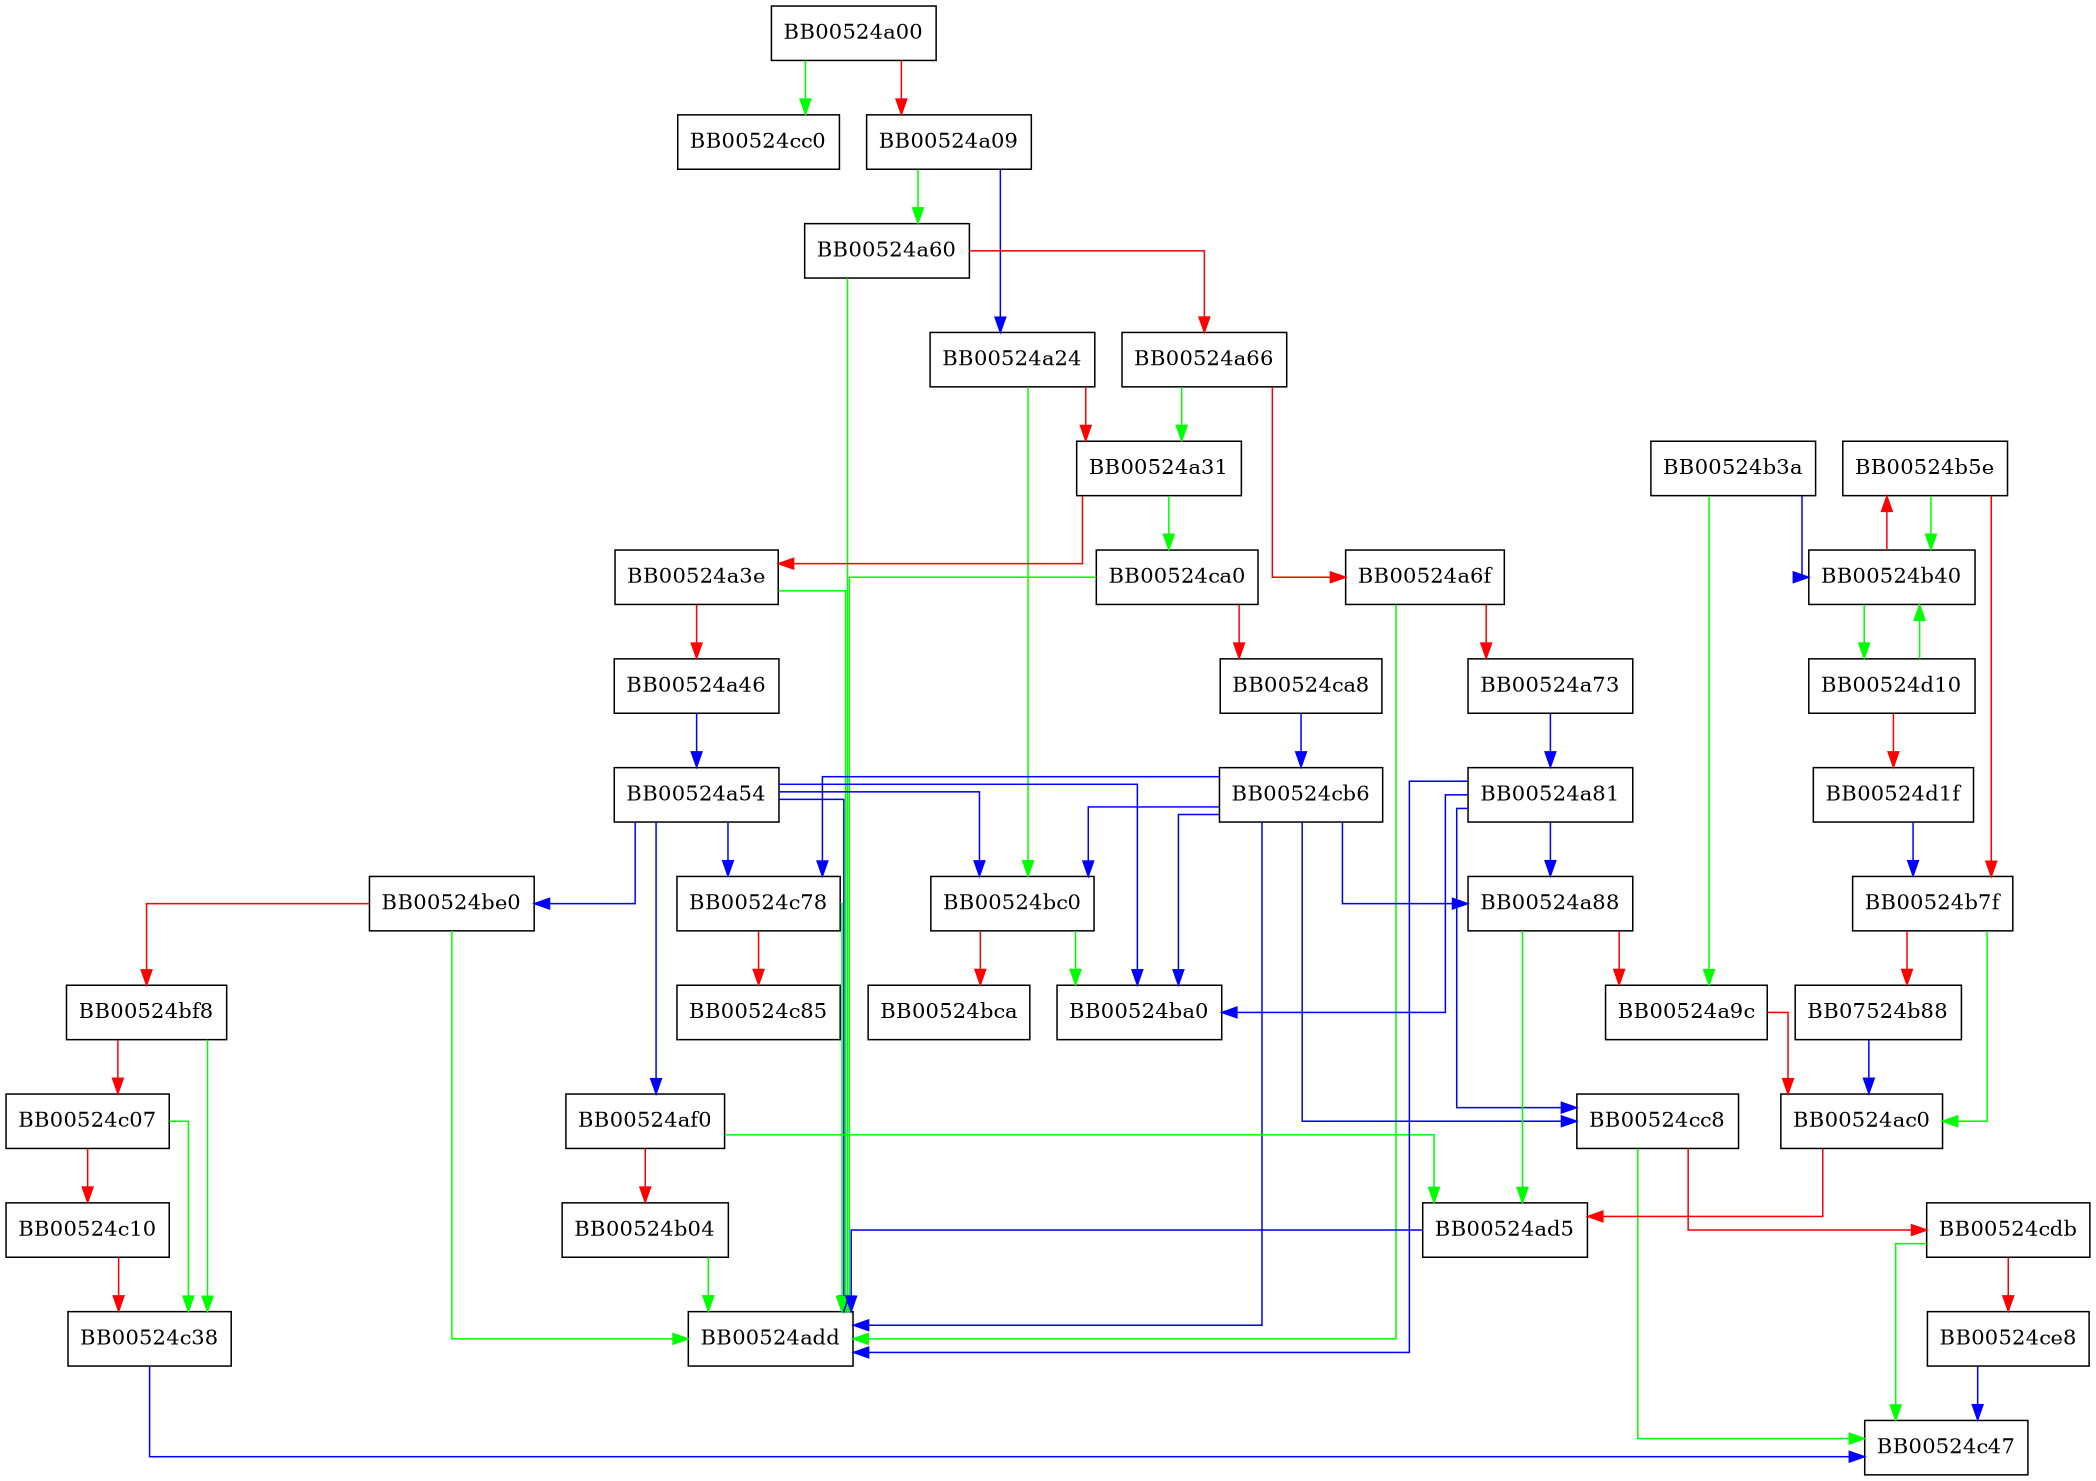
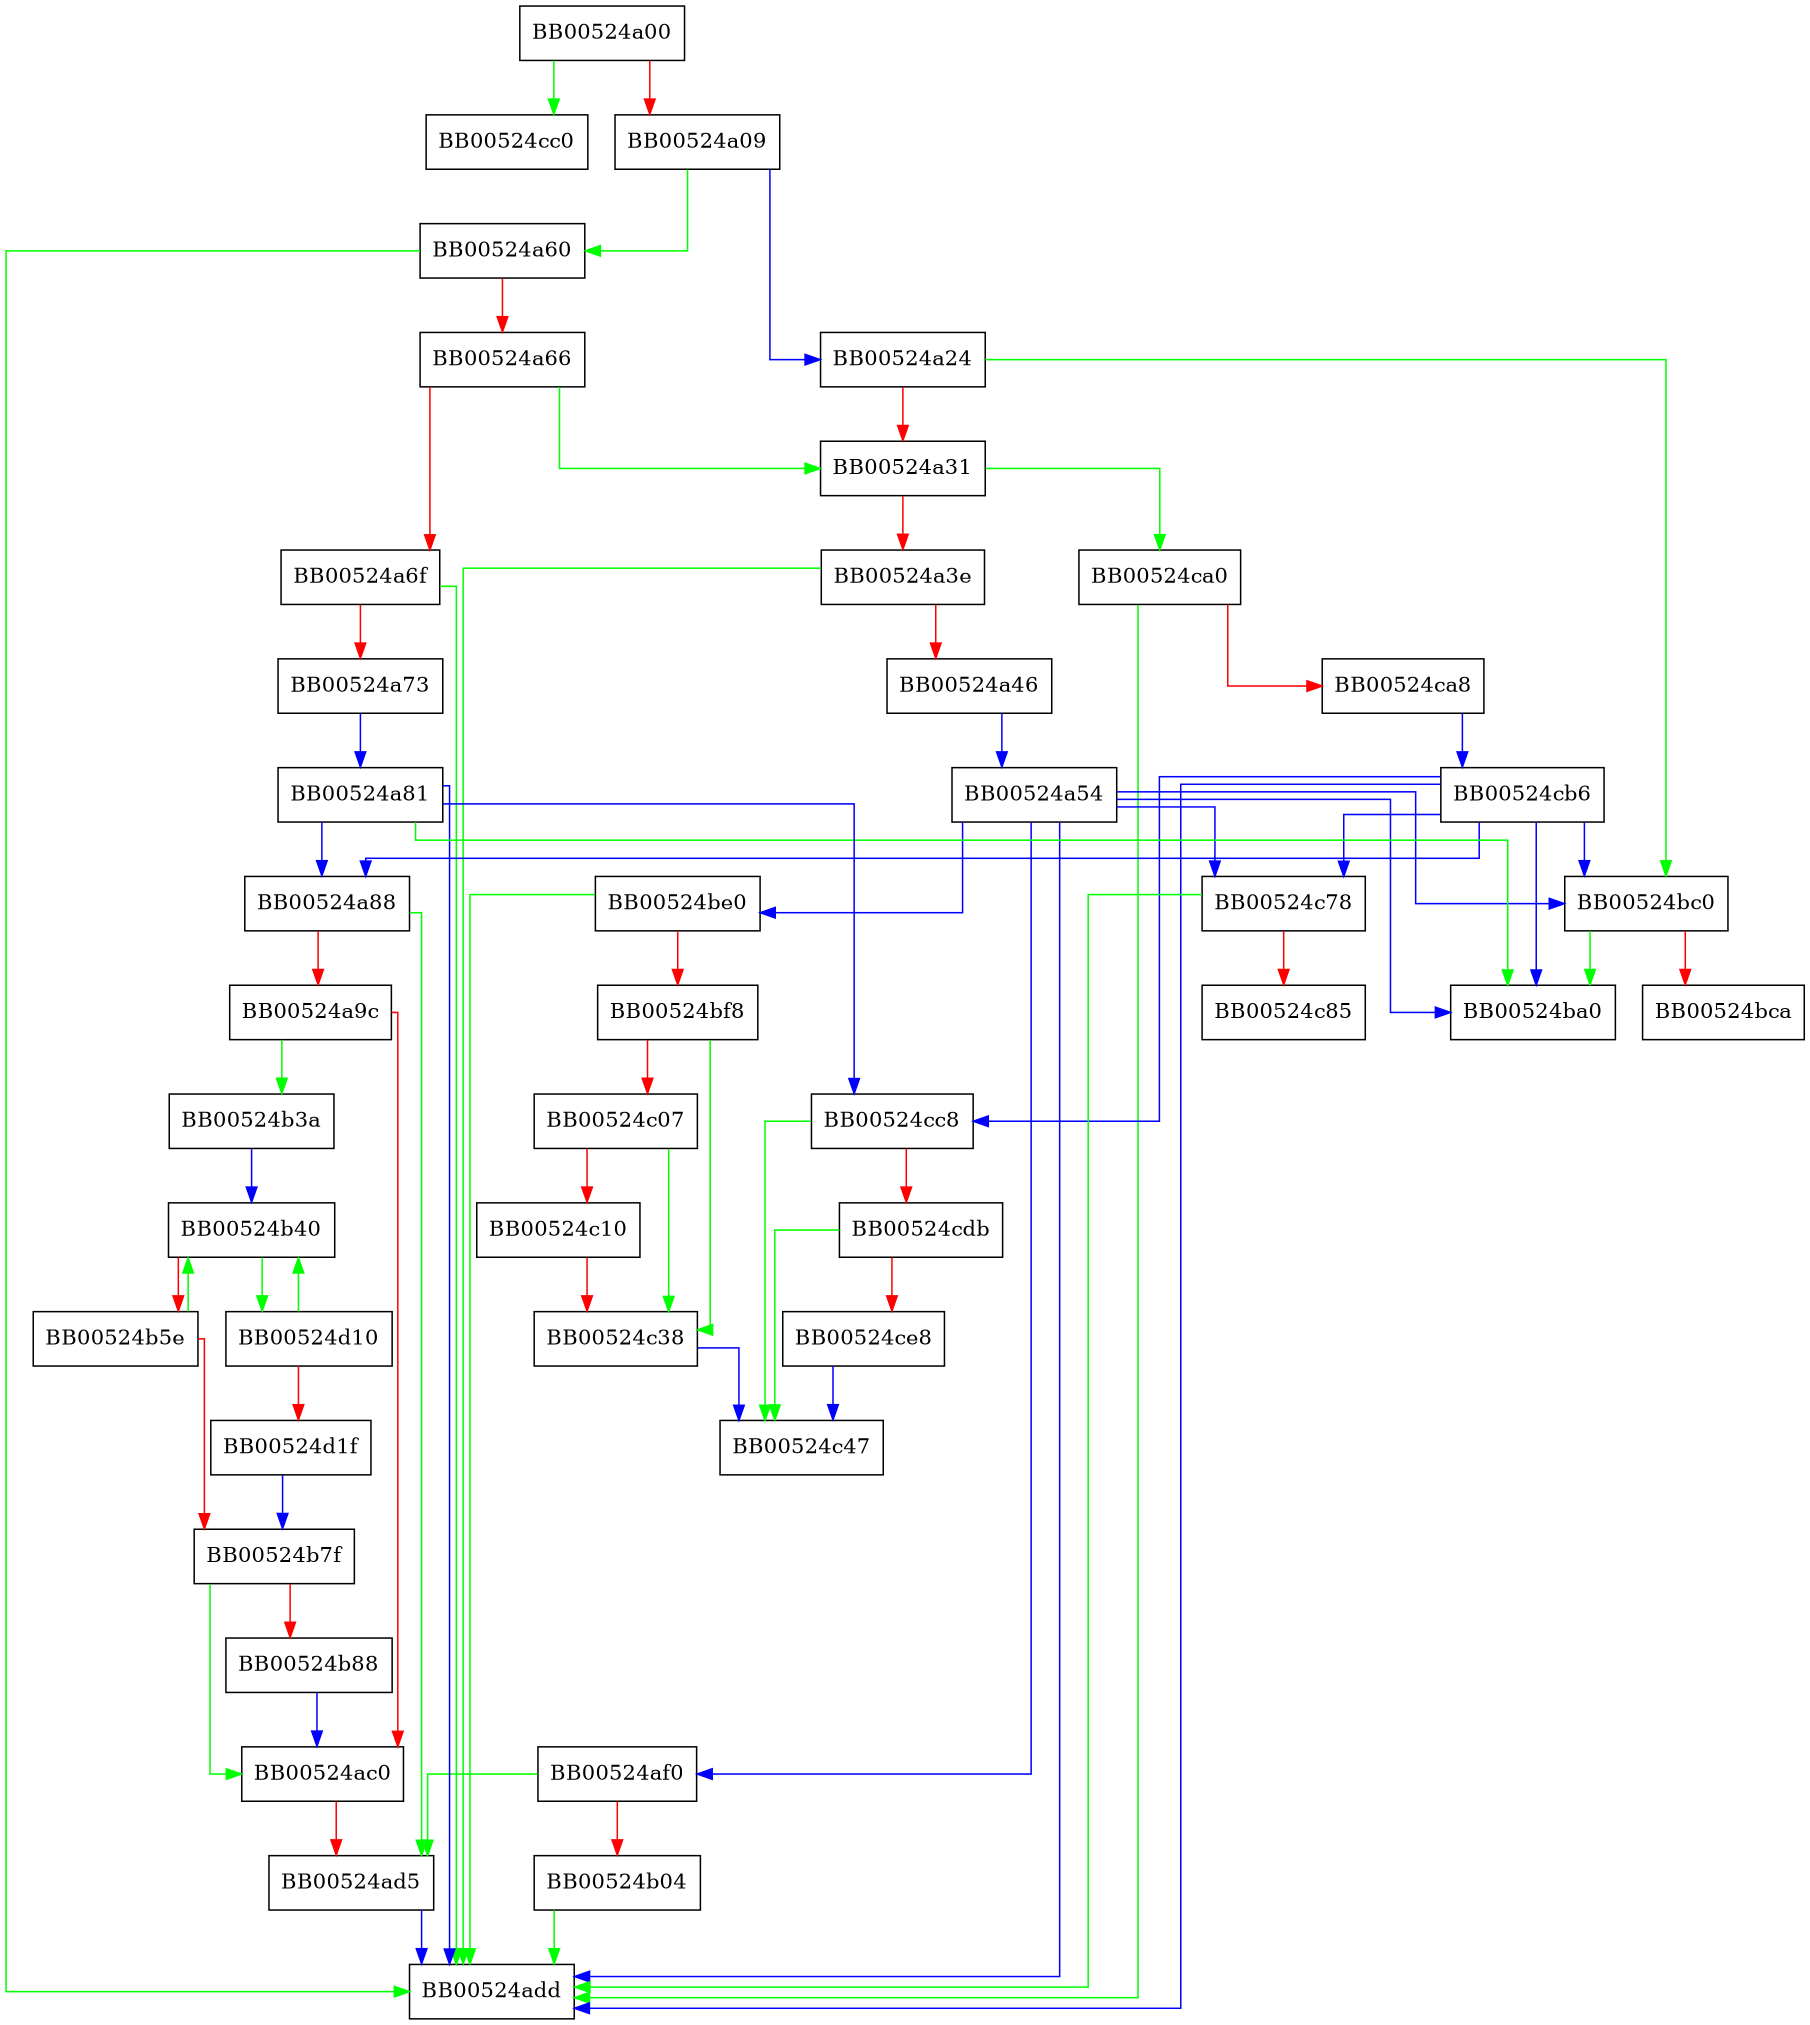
(1709, 733) -> (282, 1059)
(1445, 997) -> (1018, 840)
(1878, 1012) -> (309, 1665)
